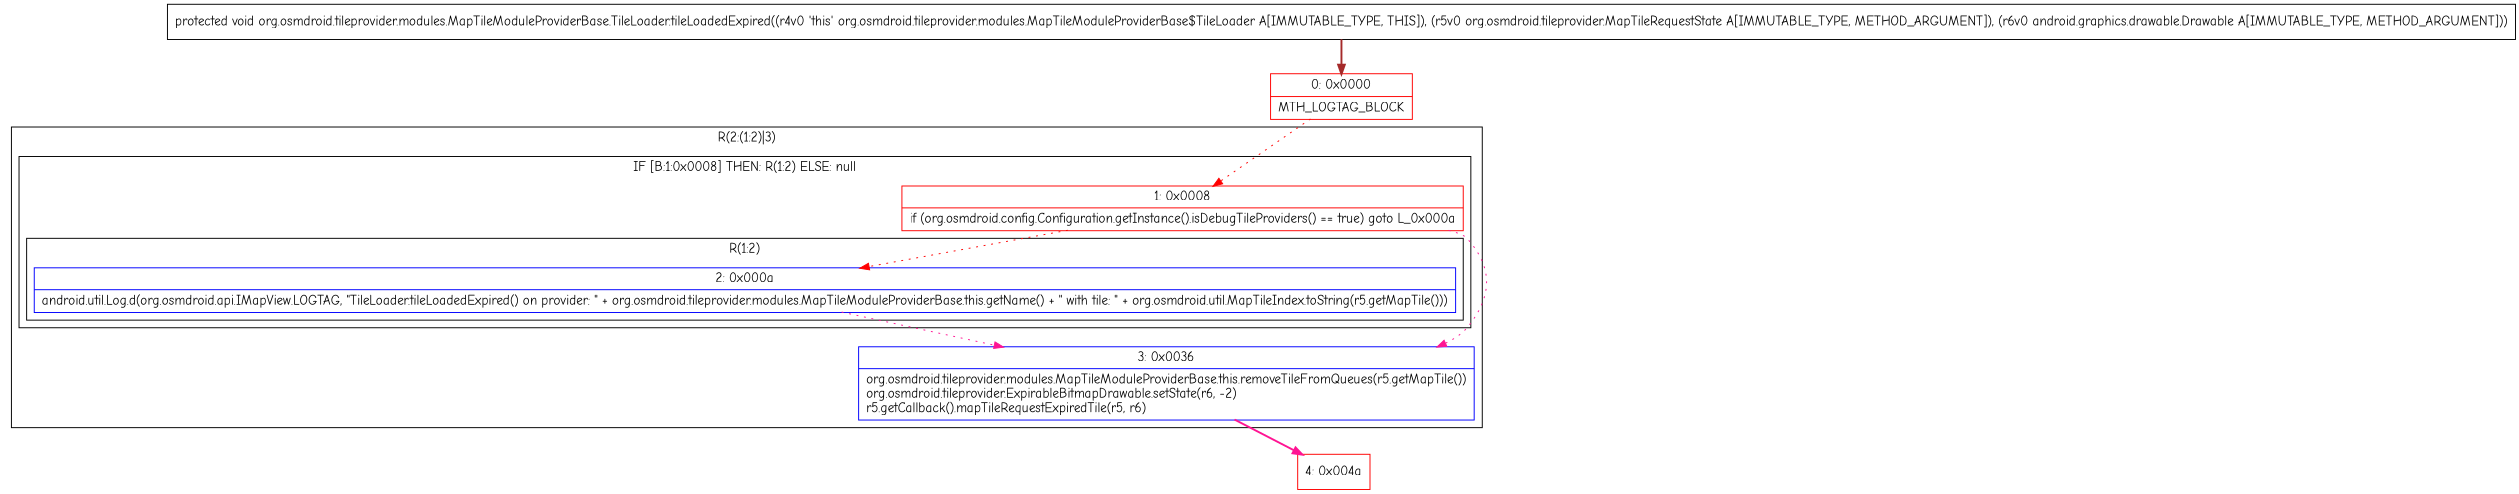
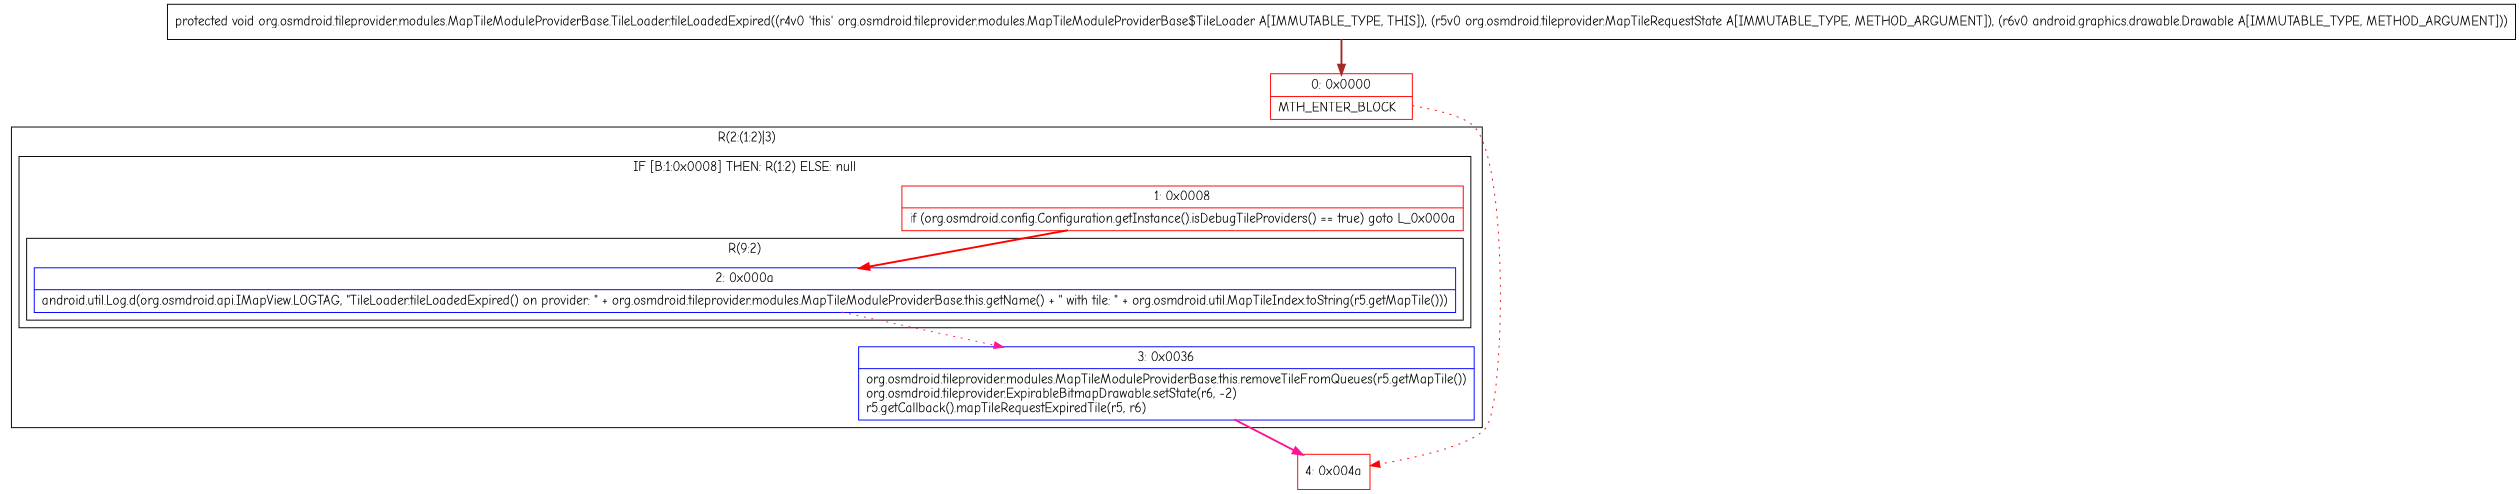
(1341, 108) -> (1337, 108)
(1266, 150) -> (1500, 300)
(969, 248) -> (969, 248)
(745, 249) -> (745, 249)
(1486, 286) -> none
